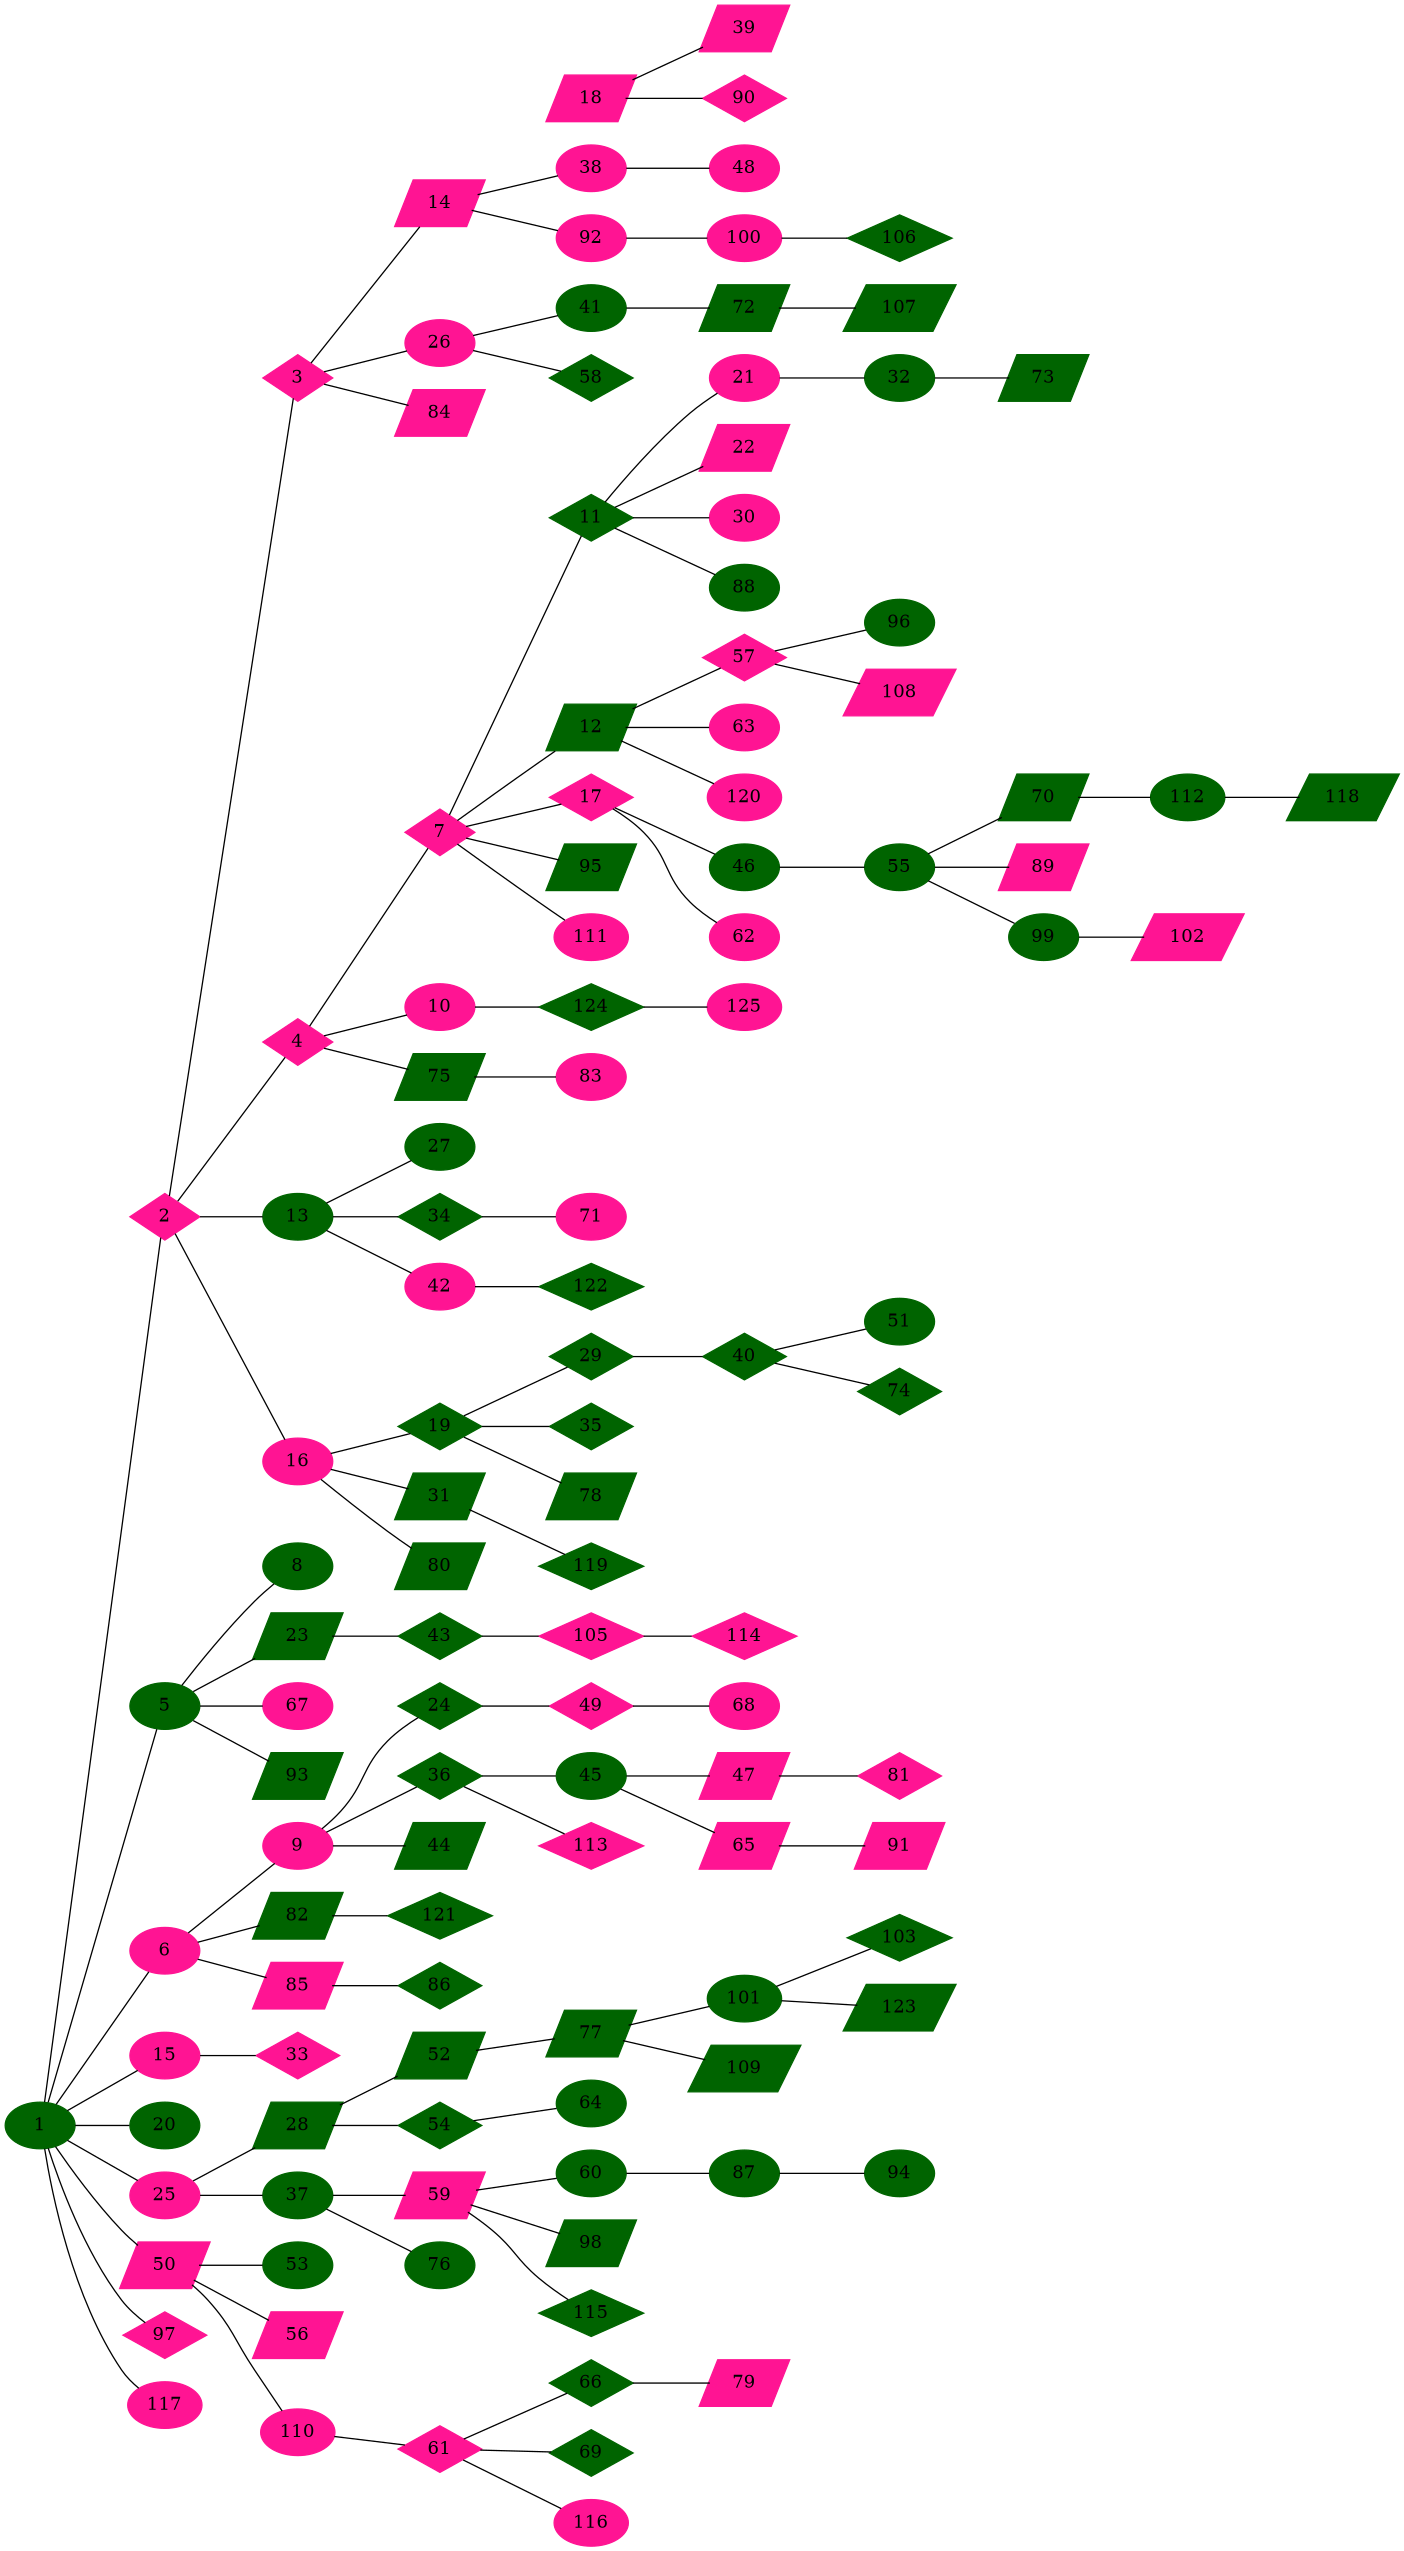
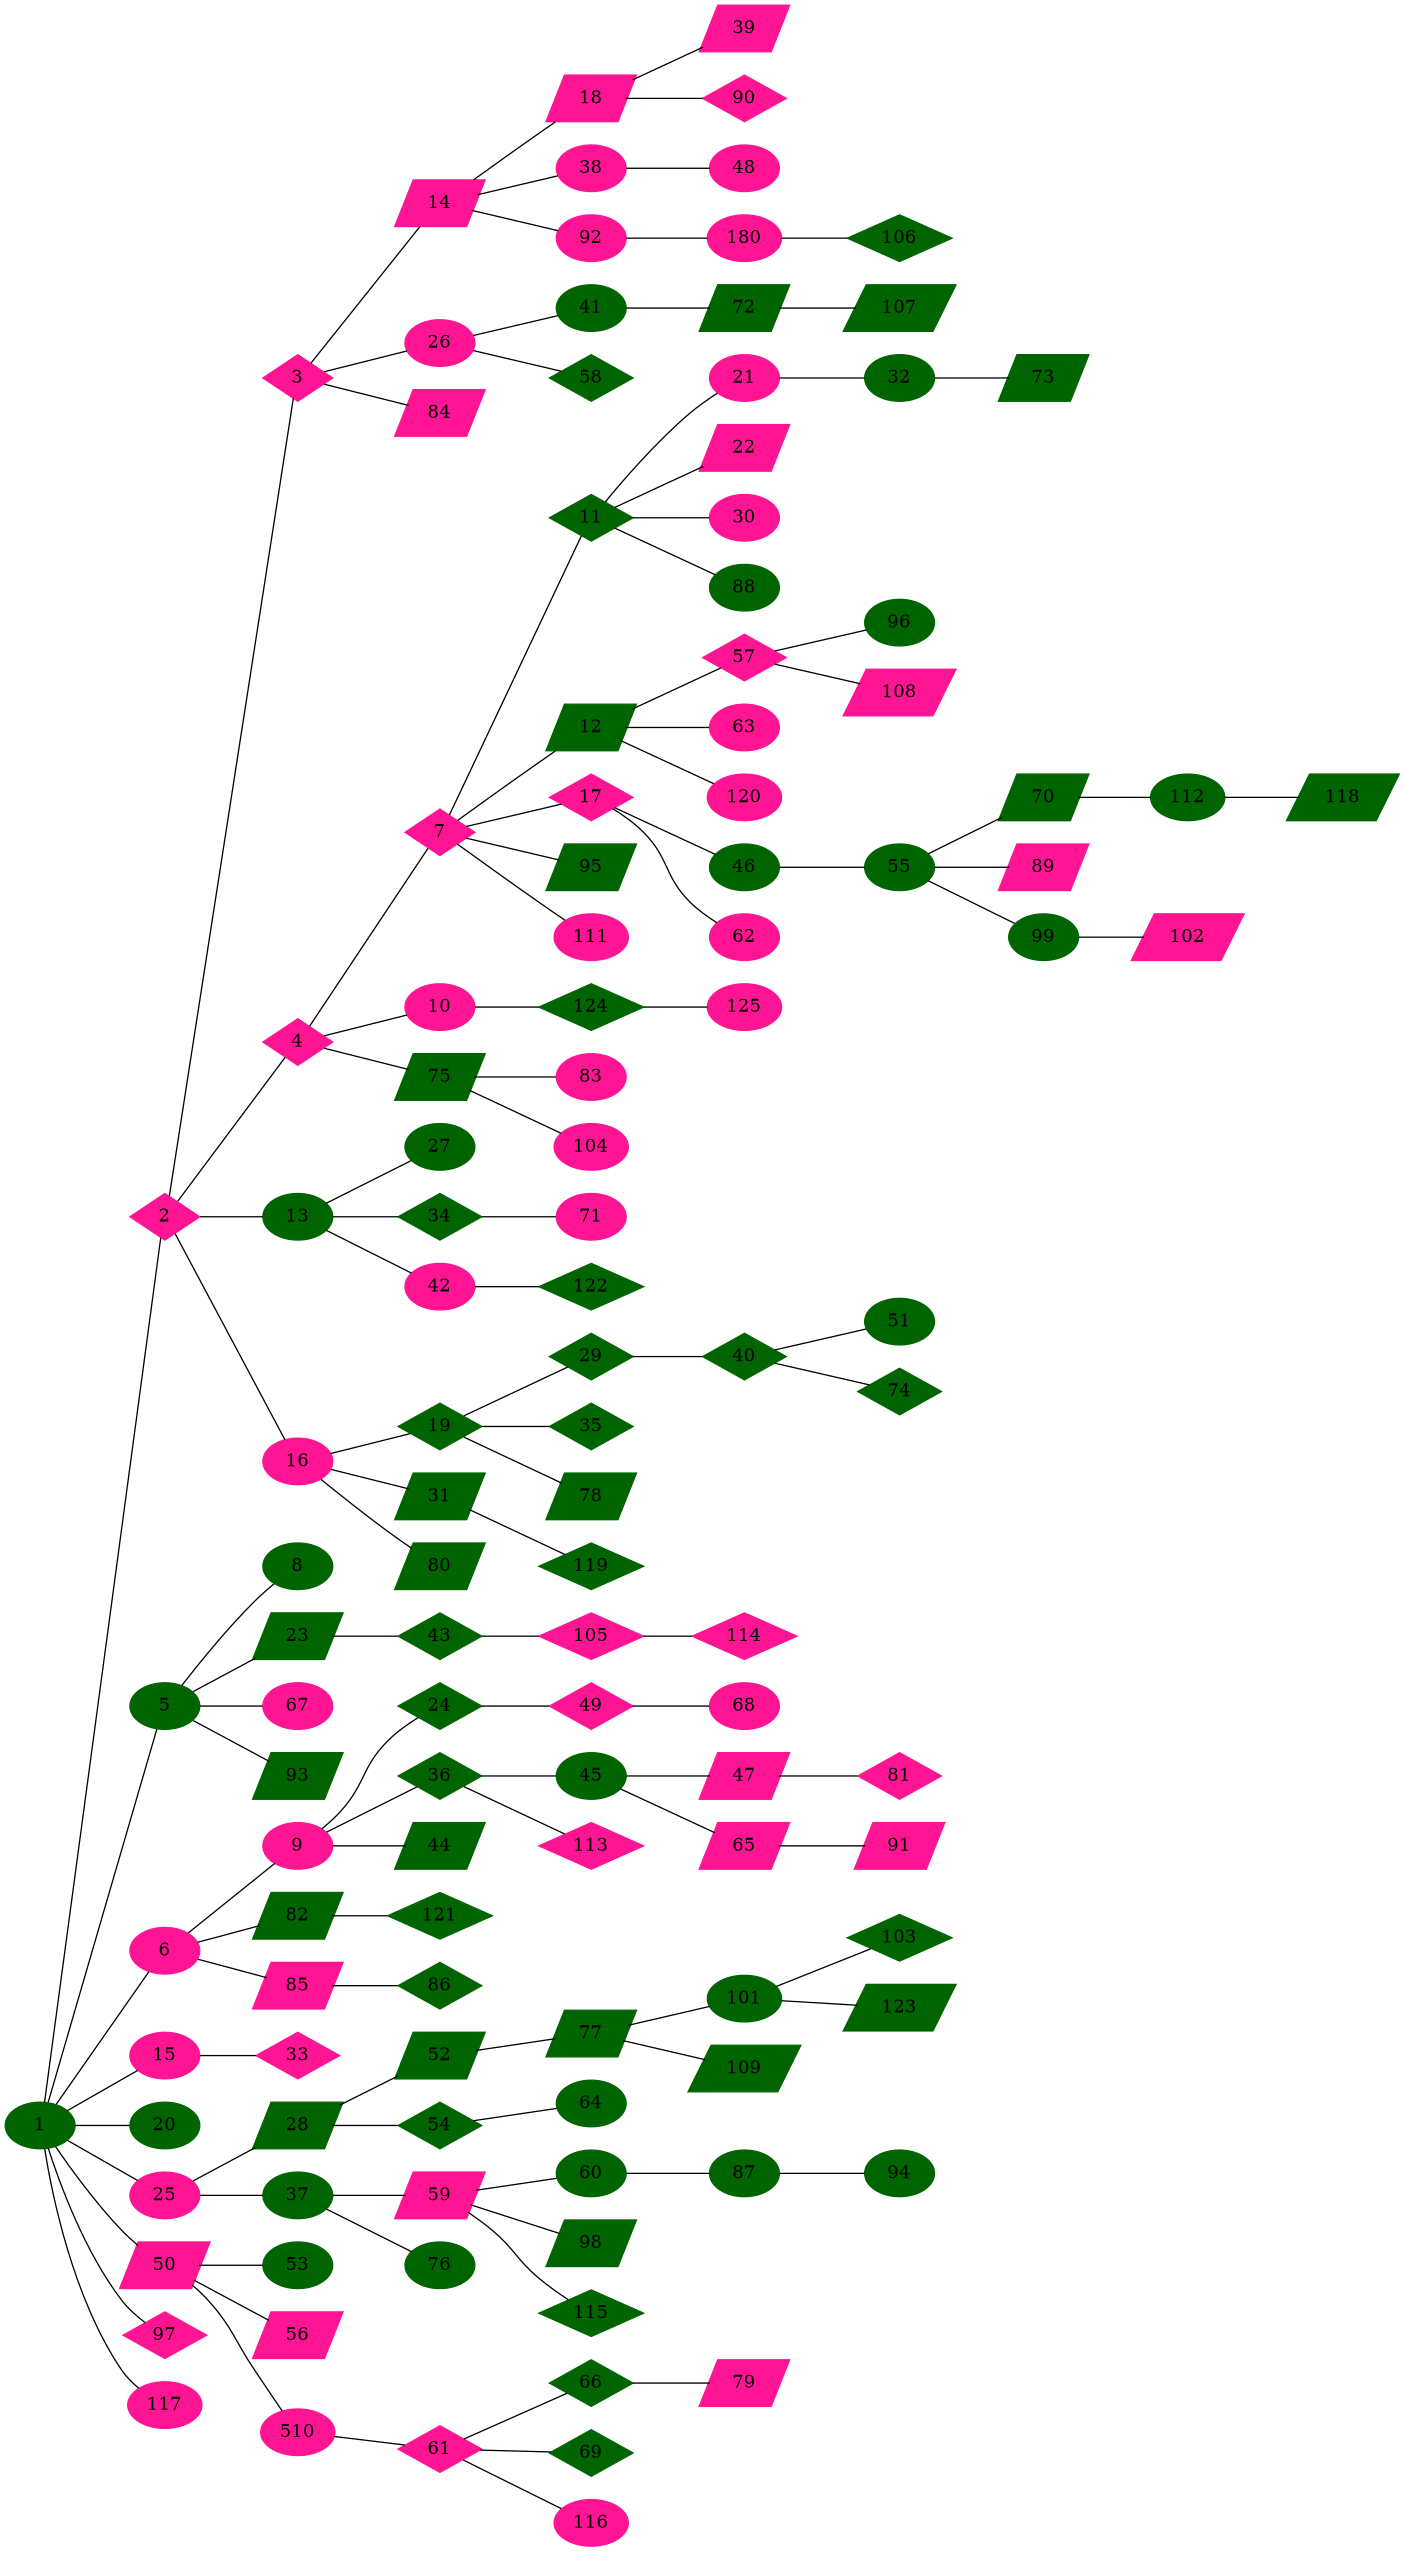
none -> (514, 151)
(744, 238) -> (744, 238)
none -> (591, 1147)
(298, 2432) -> (298, 2432)
